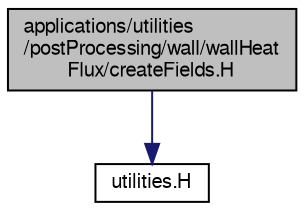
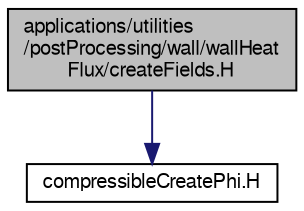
(152, 183) -> (152, 183)
